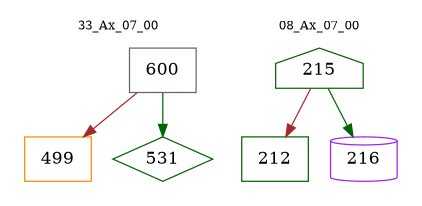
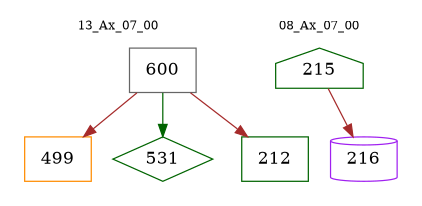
(118, 27) -> (118, 27)
(301, 107) -> (214, 111)
(338, 107) -> (338, 107)
